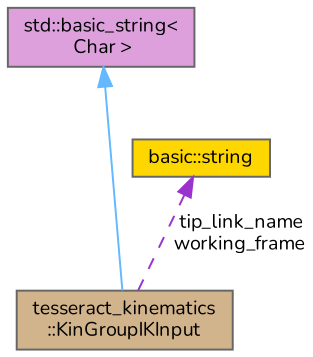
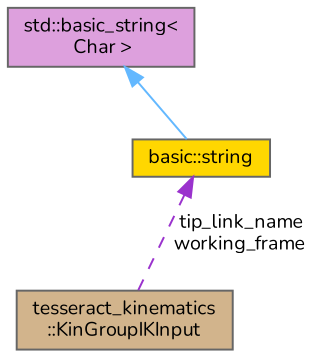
(114, 189) -> (162, 111)
